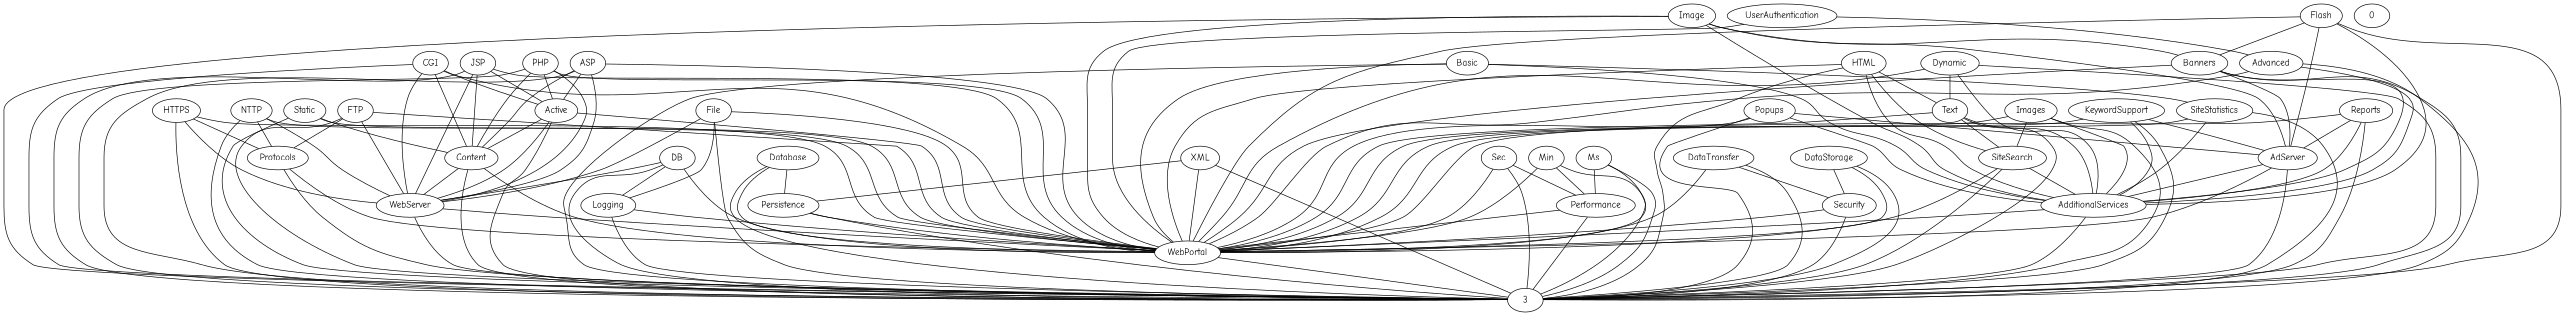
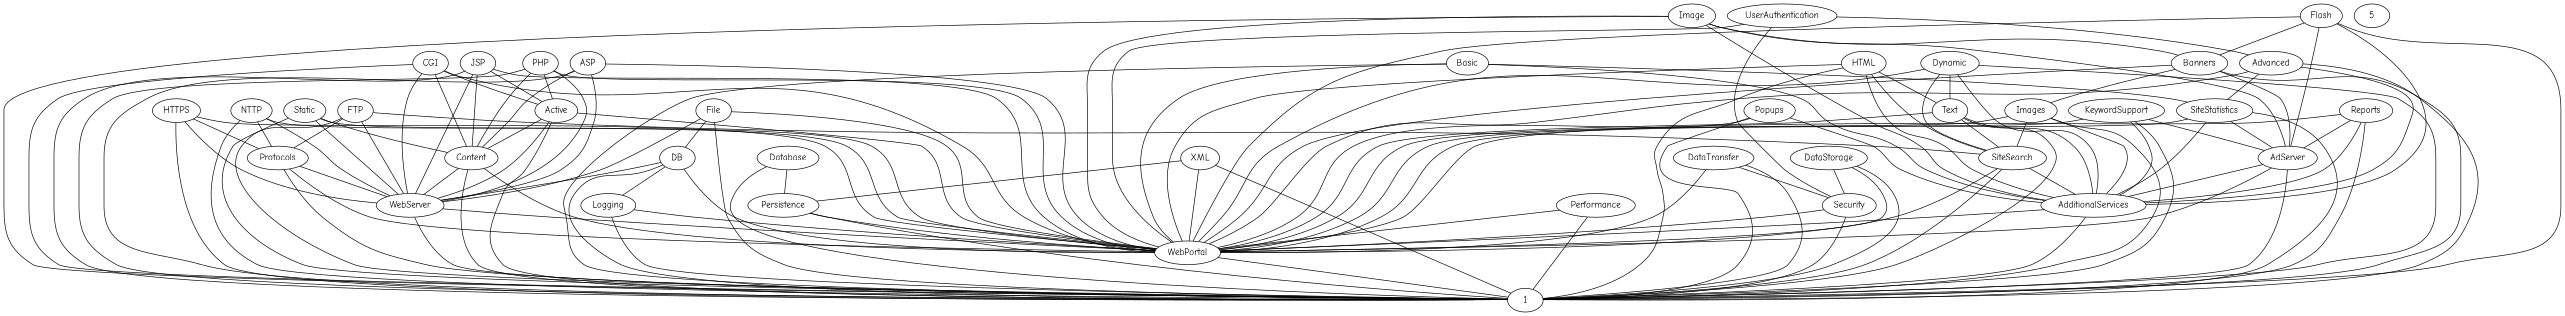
(2372, 16) -> (2372, 16)
none -> (2243, 87)
(571, 89) -> none
none -> (1924, 118)
none -> (1747, 132)
(2004, 132) -> (2252, 135)
(890, 146) -> (1177, 133)
(2381, 149) -> (2112, 85)
none -> (357, 158)
(1499, 158) -> none
(1546, 158) -> none
(1594, 158) -> none
(695, 174) -> (696, 134)
none -> (343, 181)
(915, 245) -> none
(1525, 300) -> (1525, 300)
